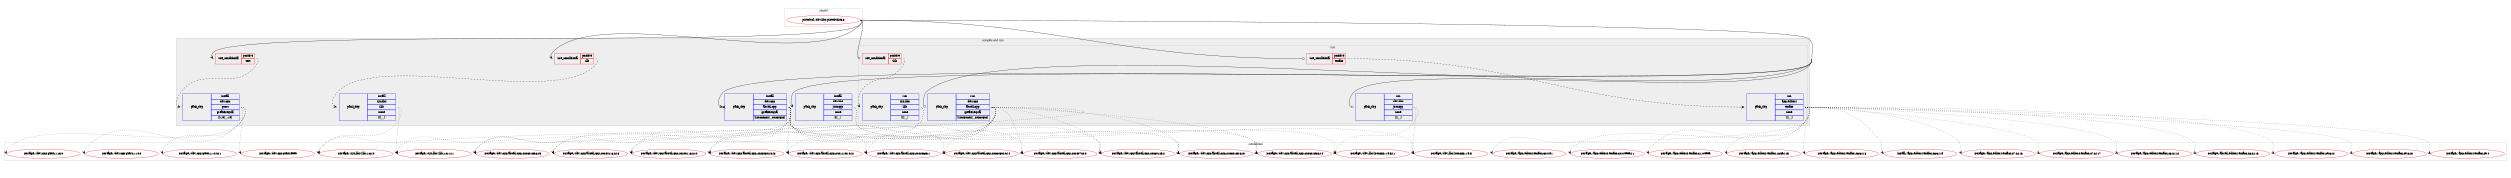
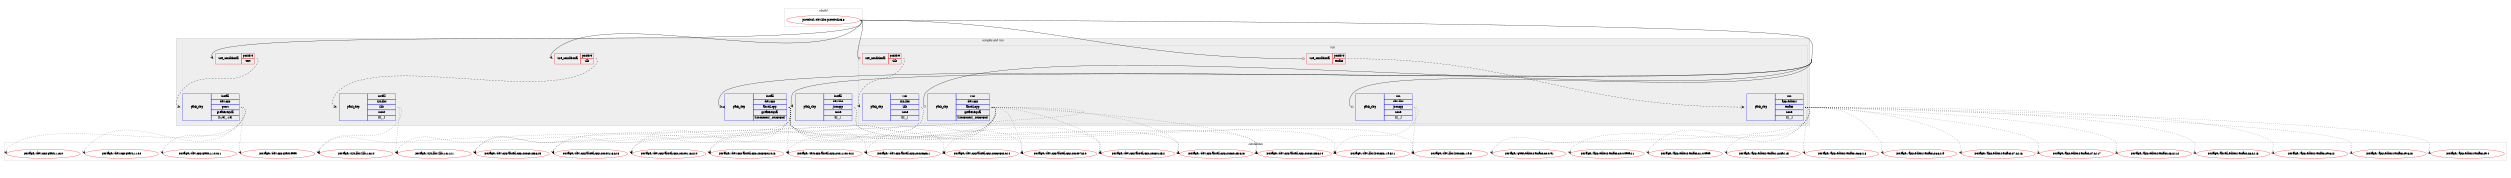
(825, 154) -> (825, 154)
(1529, 154) -> (1529, 154)
(1920, 154) -> (1920, 154)
